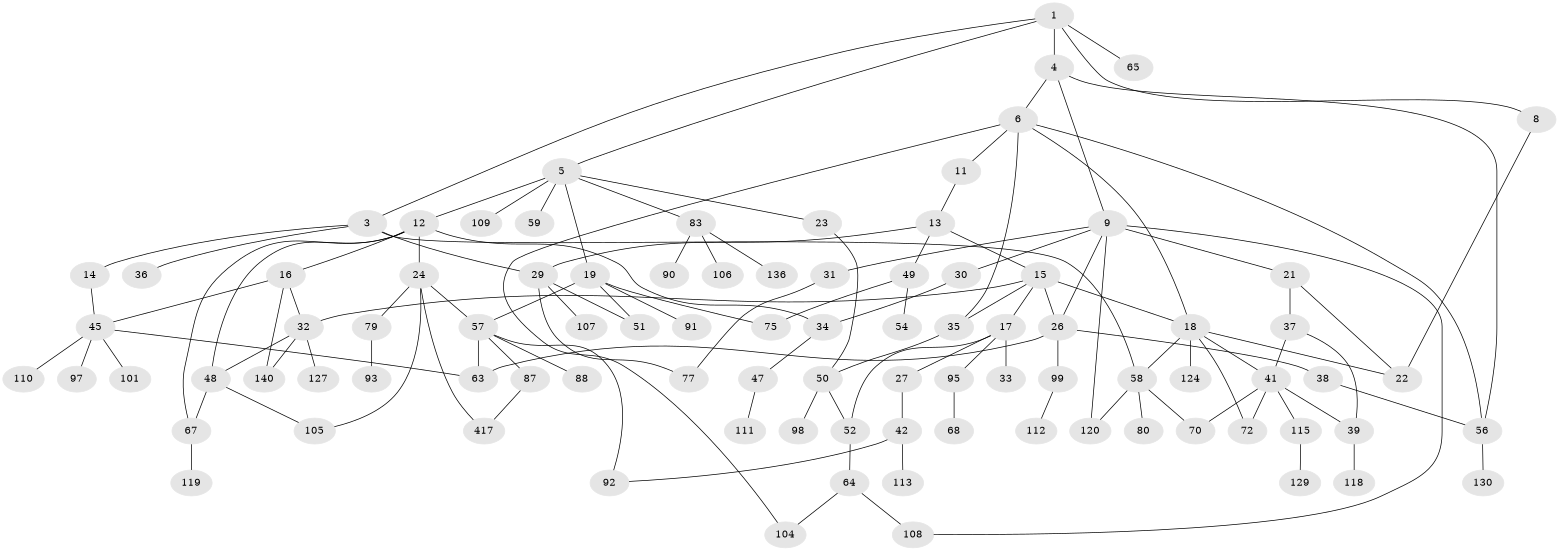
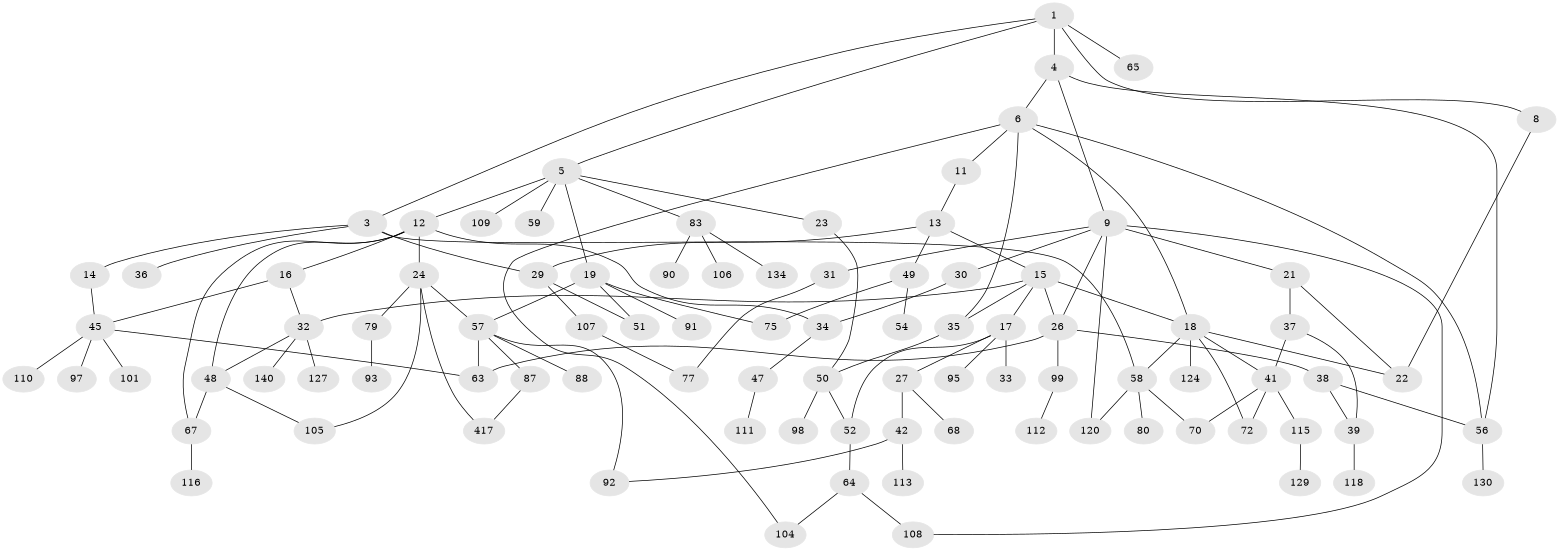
(777, 275) -> (777, 275)
(275, 327) -> none
(560, 341) -> (638, 353)
(954, 405) -> (928, 405)
(1313, 405) -> (1339, 405)
(191, 483) -> (191, 483)
